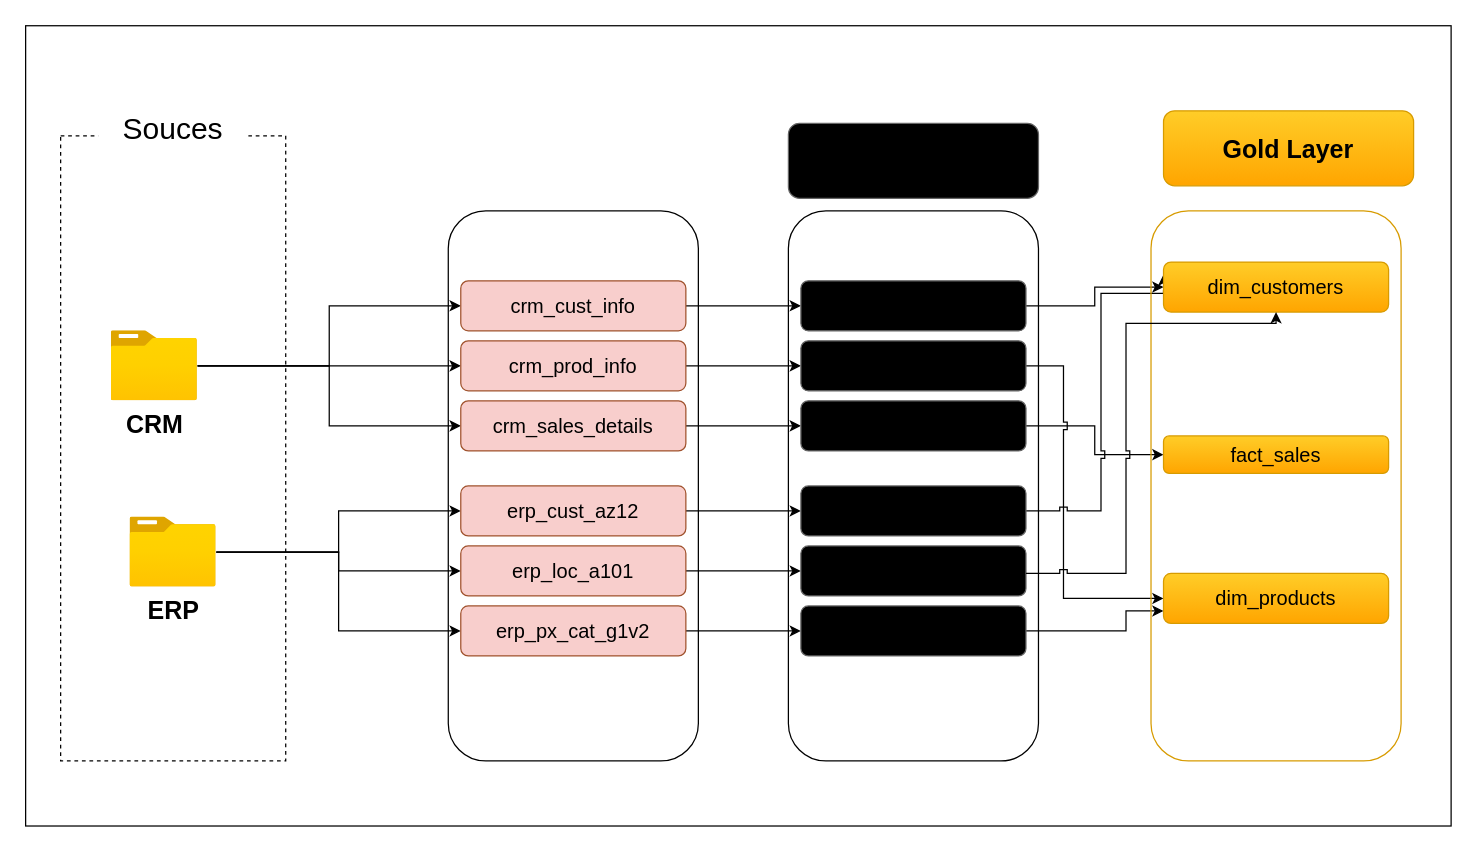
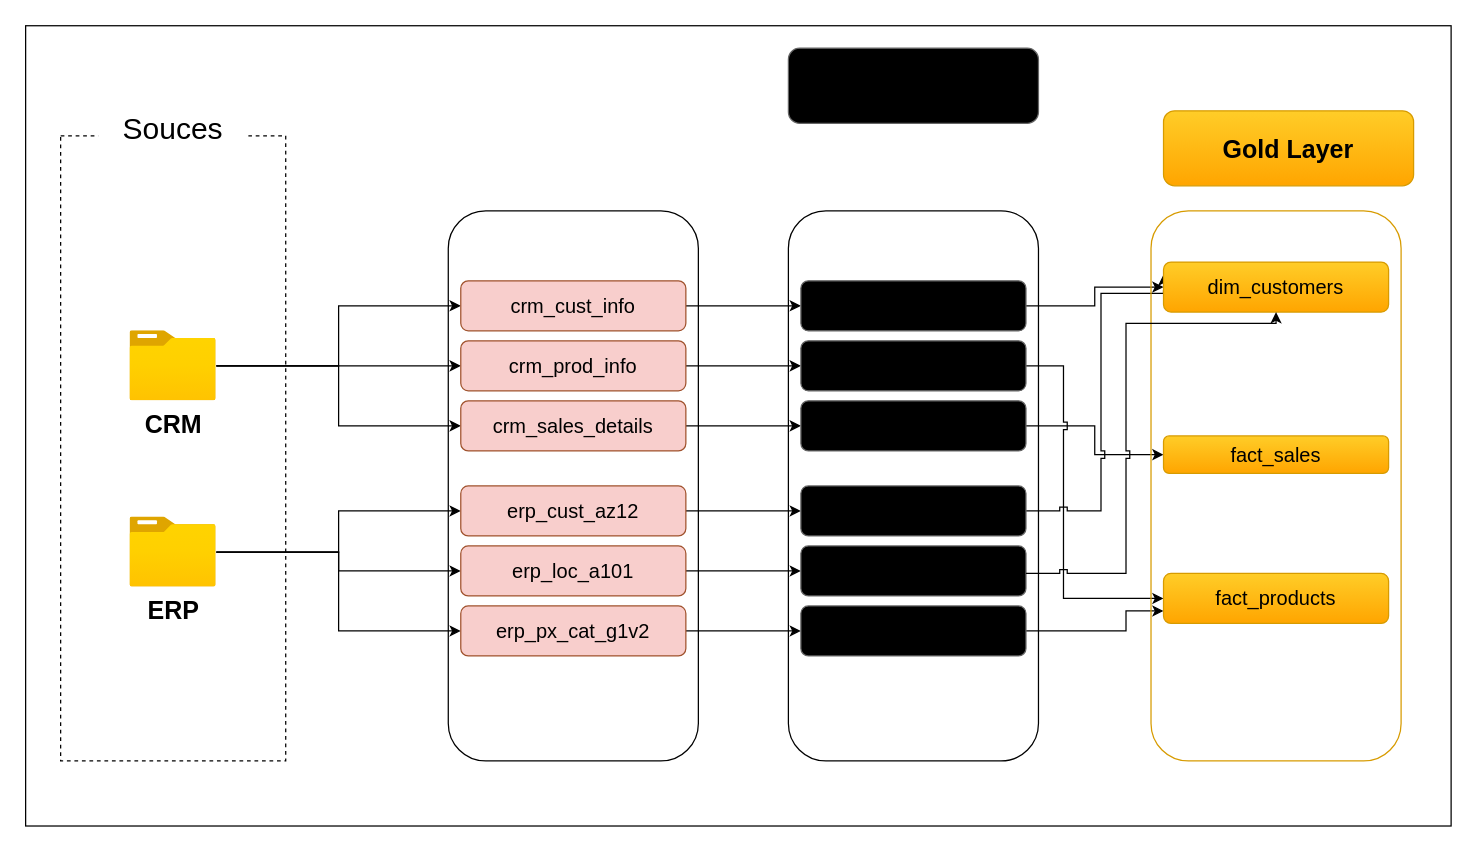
(913, 161) -> (913, 86)
(154, 366) -> (173, 366)
(1276, 598) -> (1276, 598)
